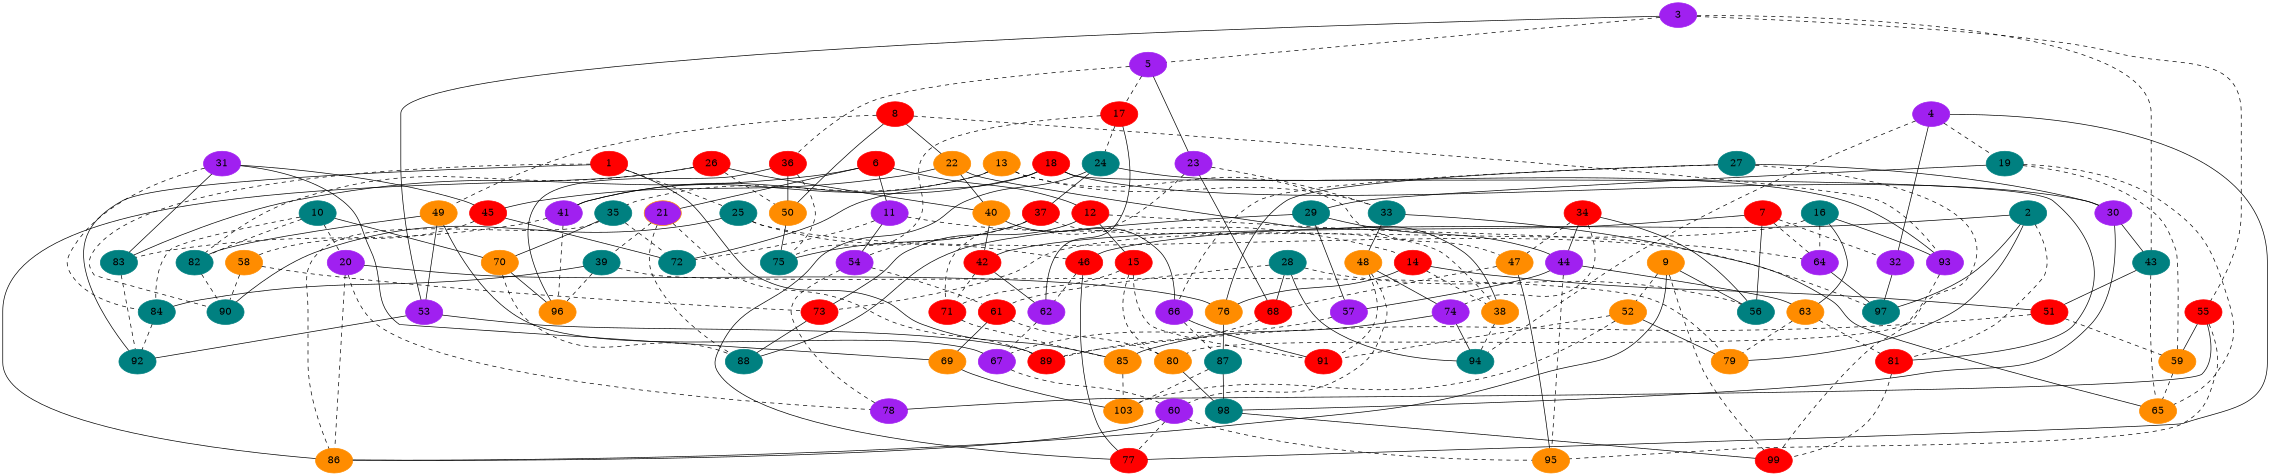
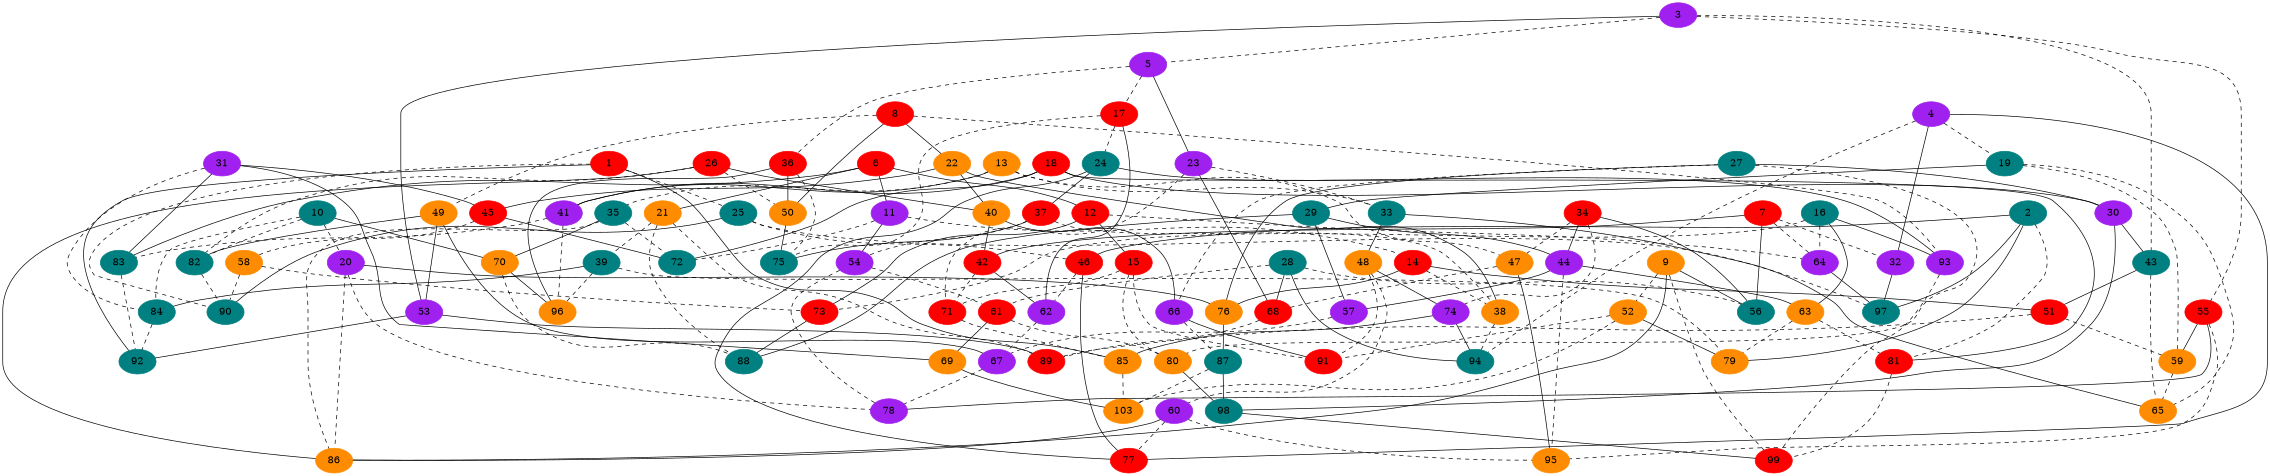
(663, 213) -> (663, 213)
(1082, 386) -> (943, 387)
